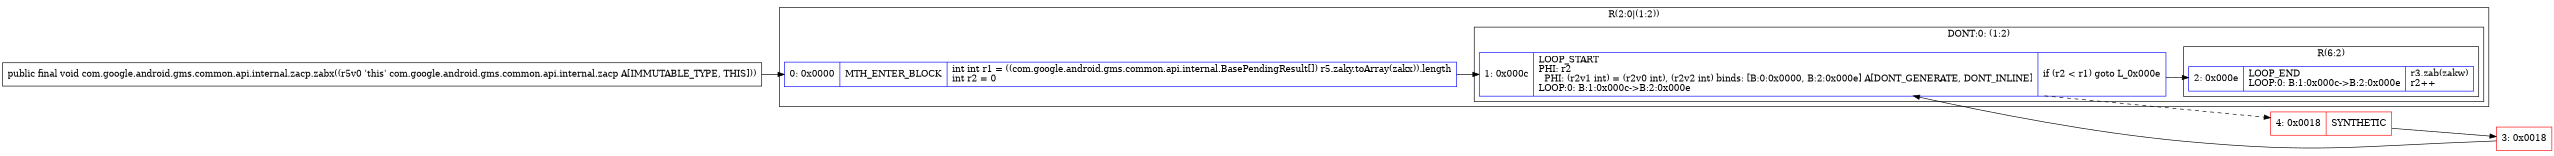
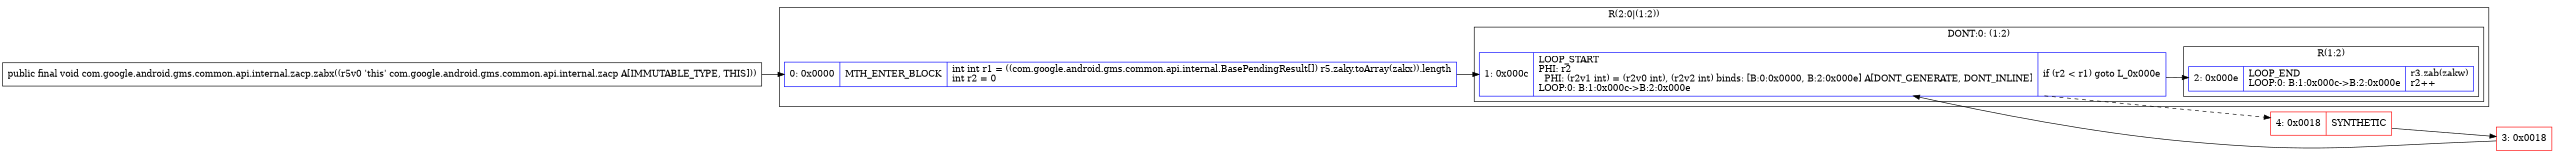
(2331, 54) -> (2331, 54)
